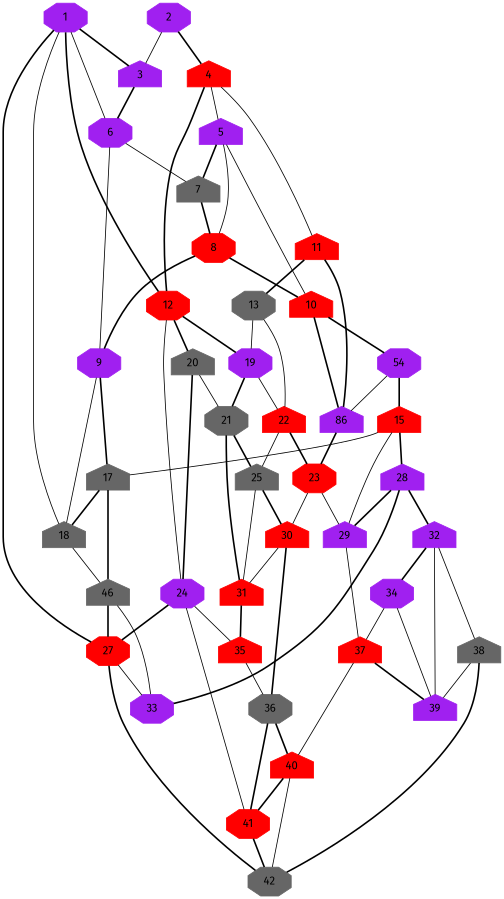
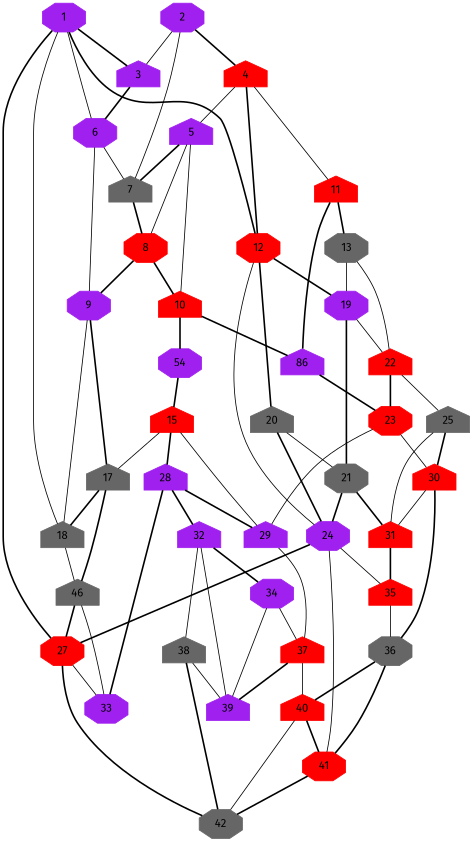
none -> (161, 110)
(369, 393) -> none
(242, 451) -> (337, 507)
